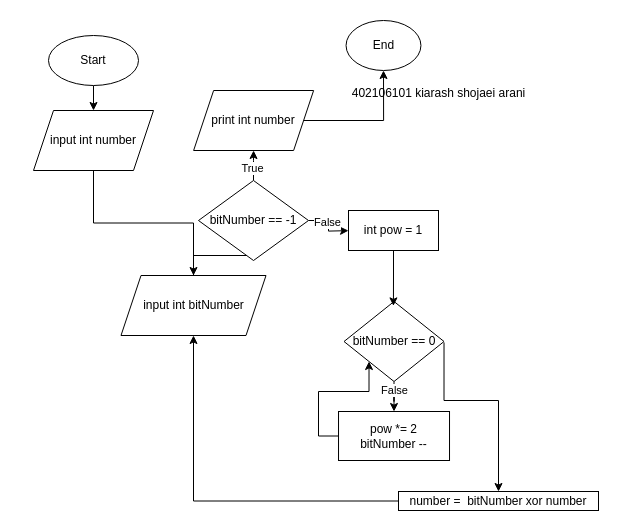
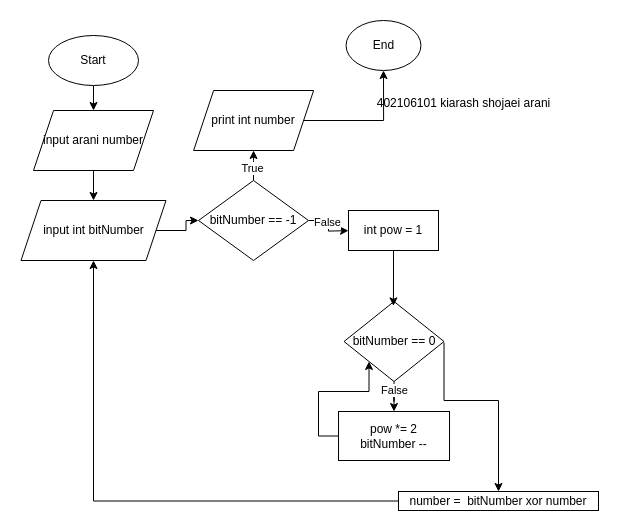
(439, 94) -> (464, 104)
(94, 141) -> (94, 141)
(194, 306) -> (94, 231)
